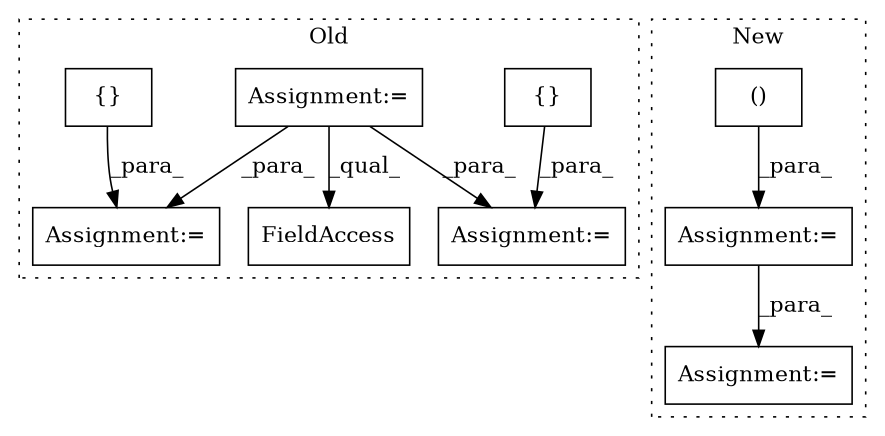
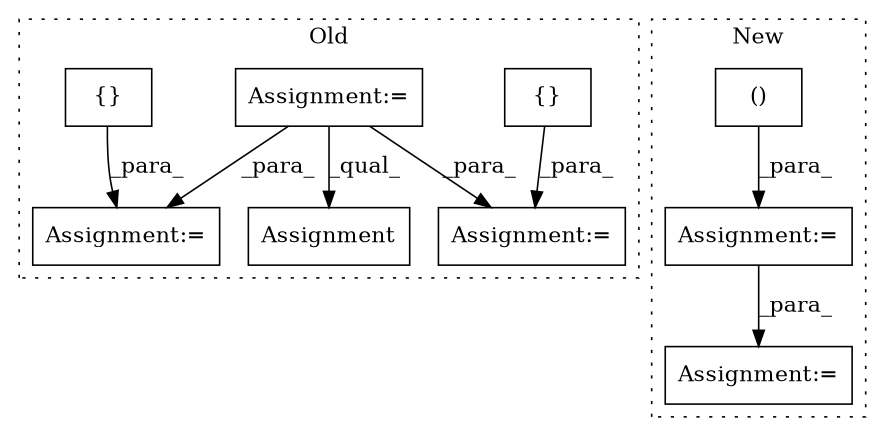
(329, 236) -> (329, 236)
